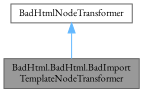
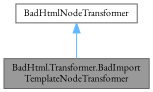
(72, 74) -> (77, 74)
